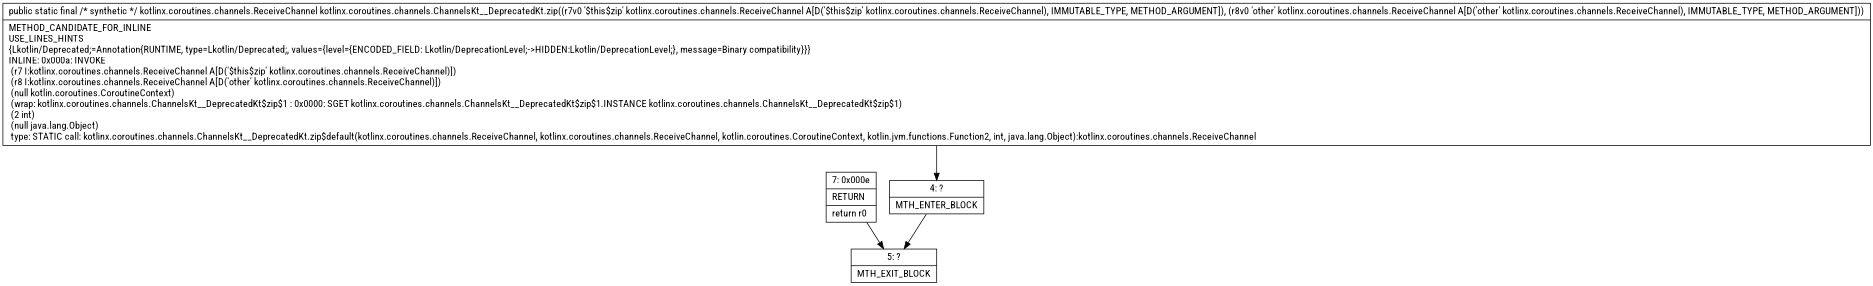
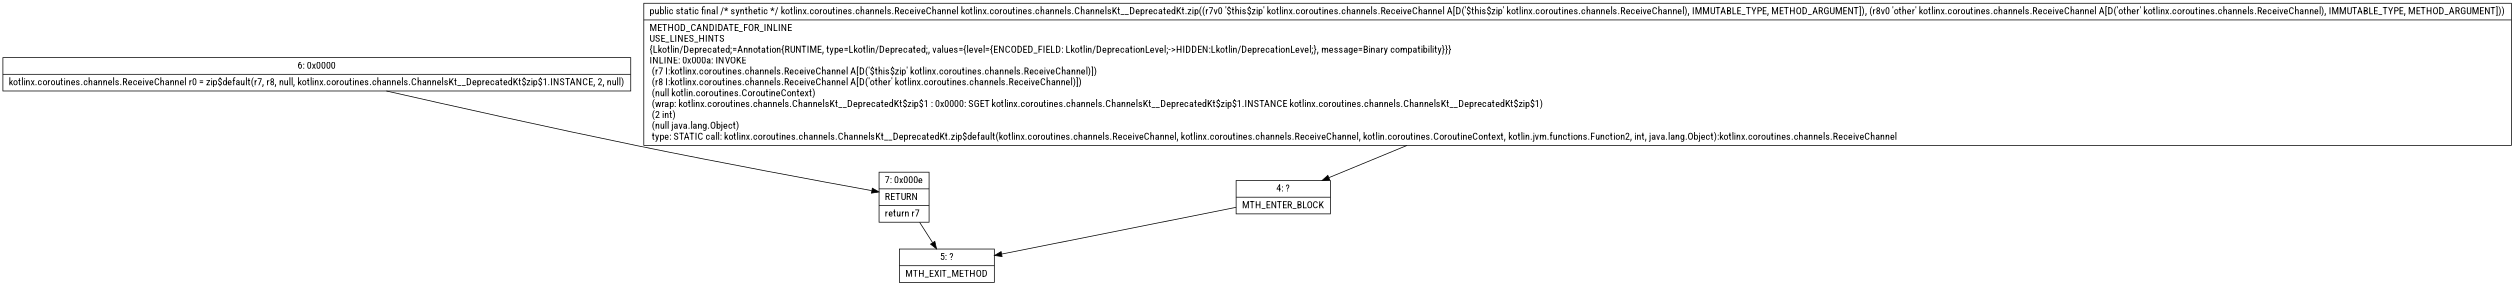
none -> (317, 74)
(850, 214) -> (903, 214)
(894, 274) -> (947, 274)
